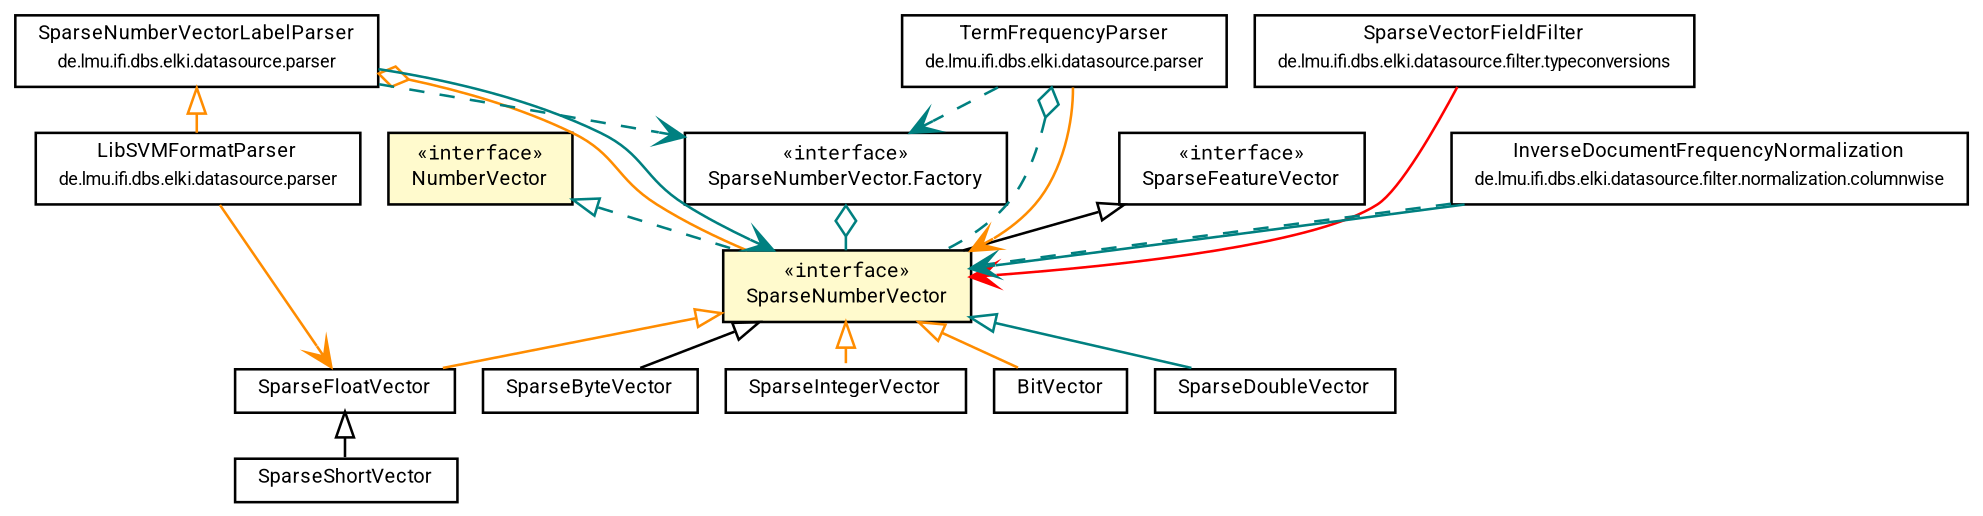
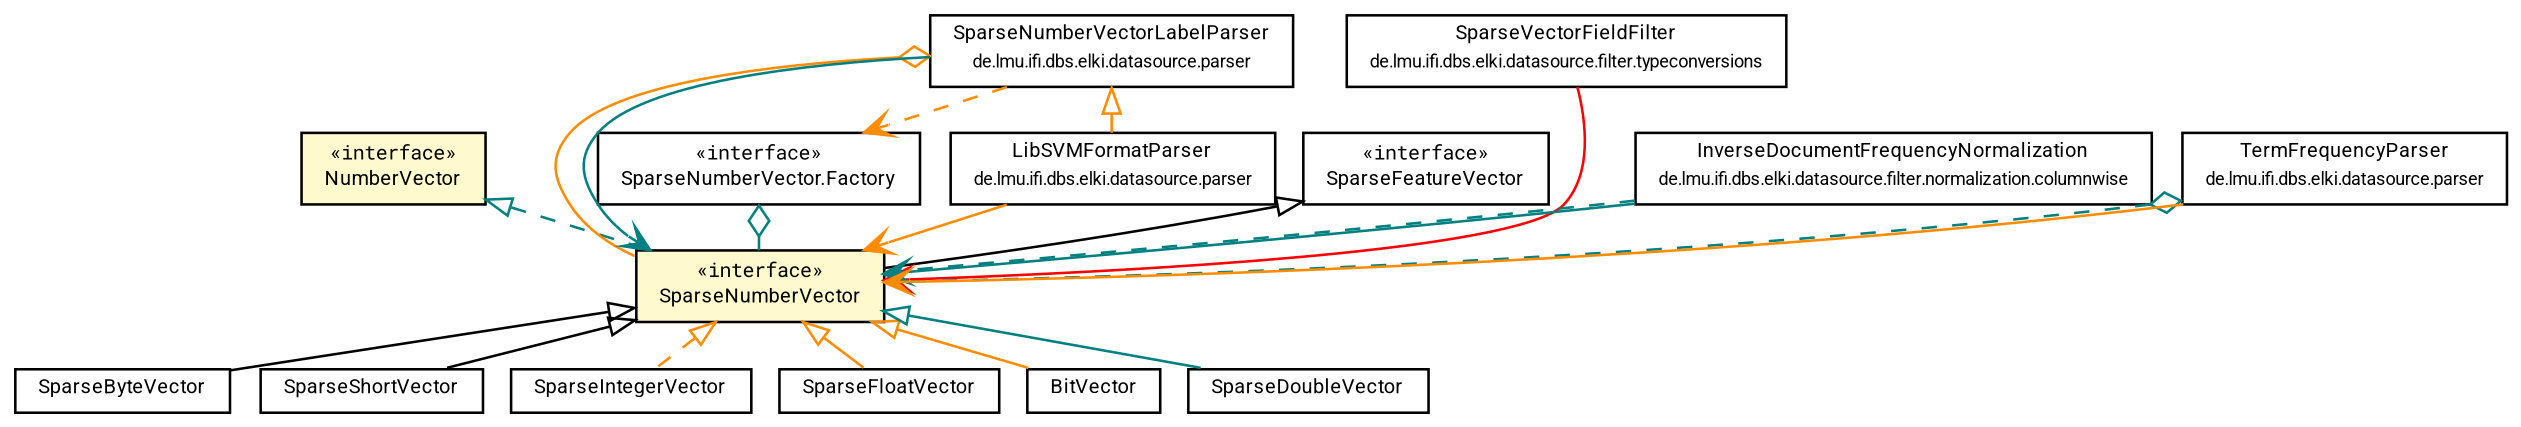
(966, 104) -> none
(519, 108) -> (948, 106)
(268, 275) -> (948, 223)
(345, 447) -> (529, 347)
